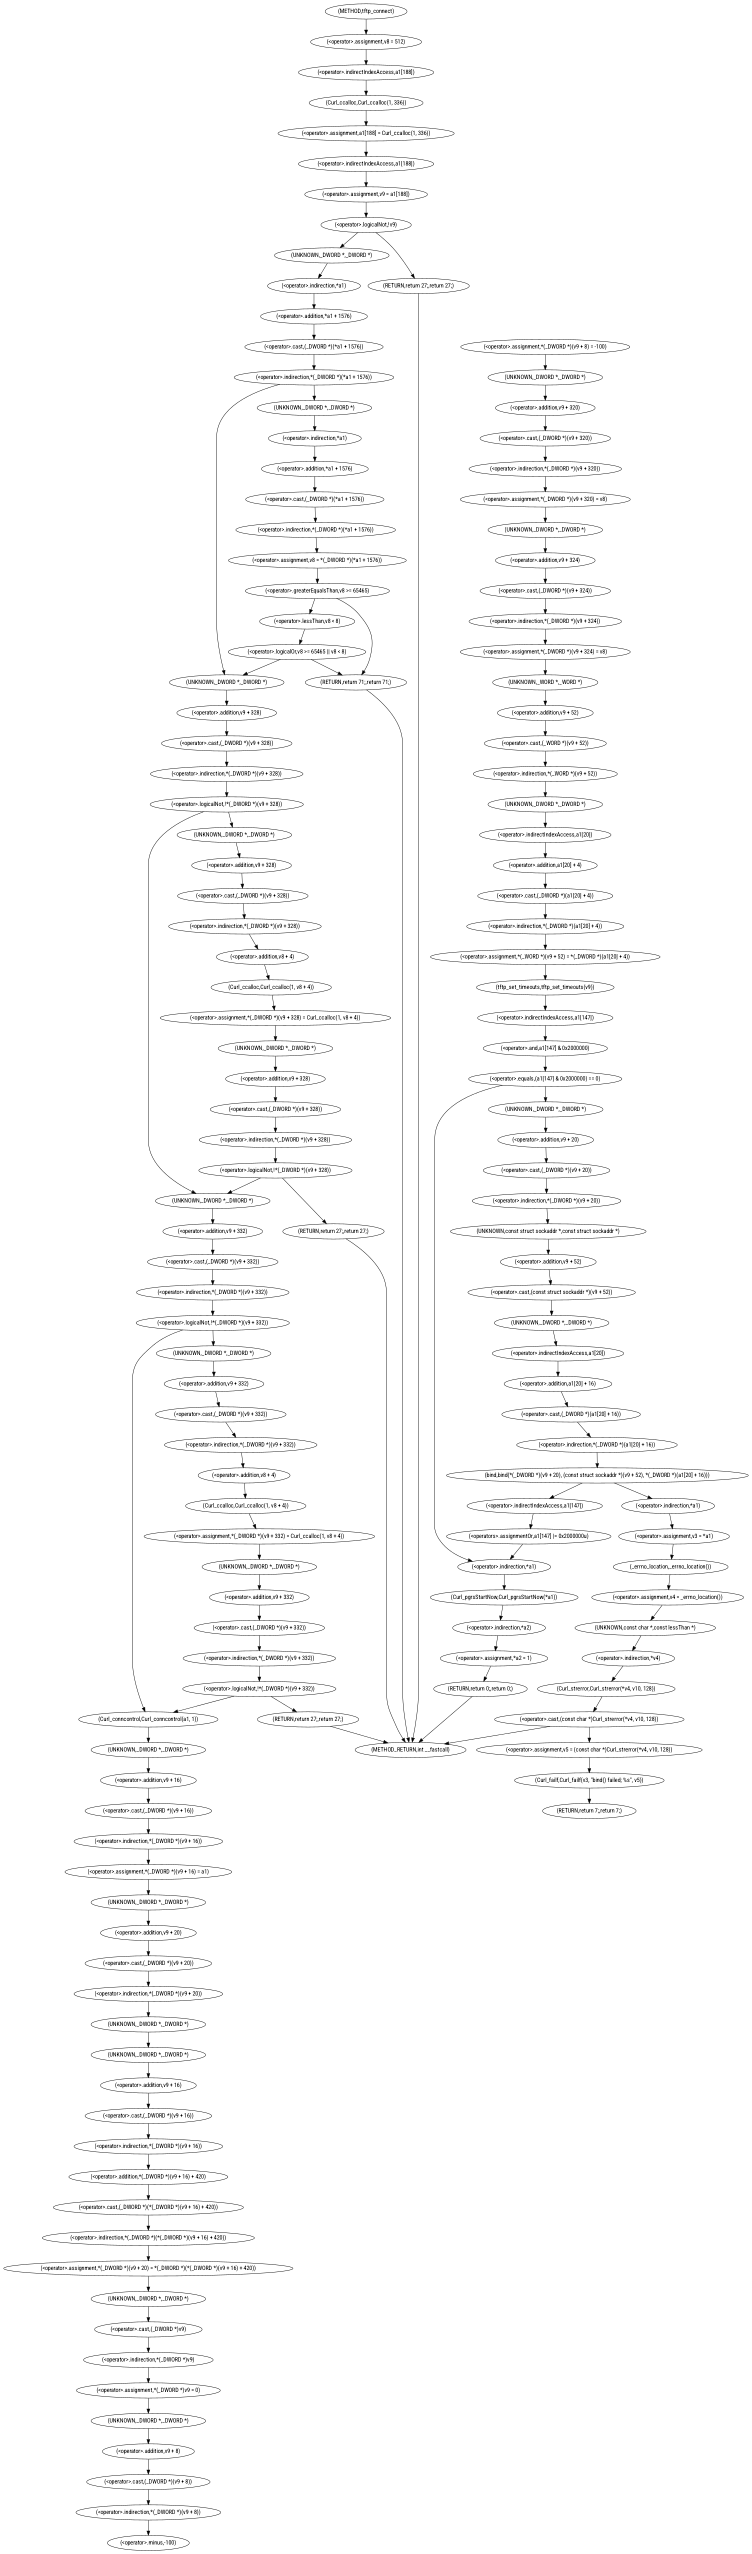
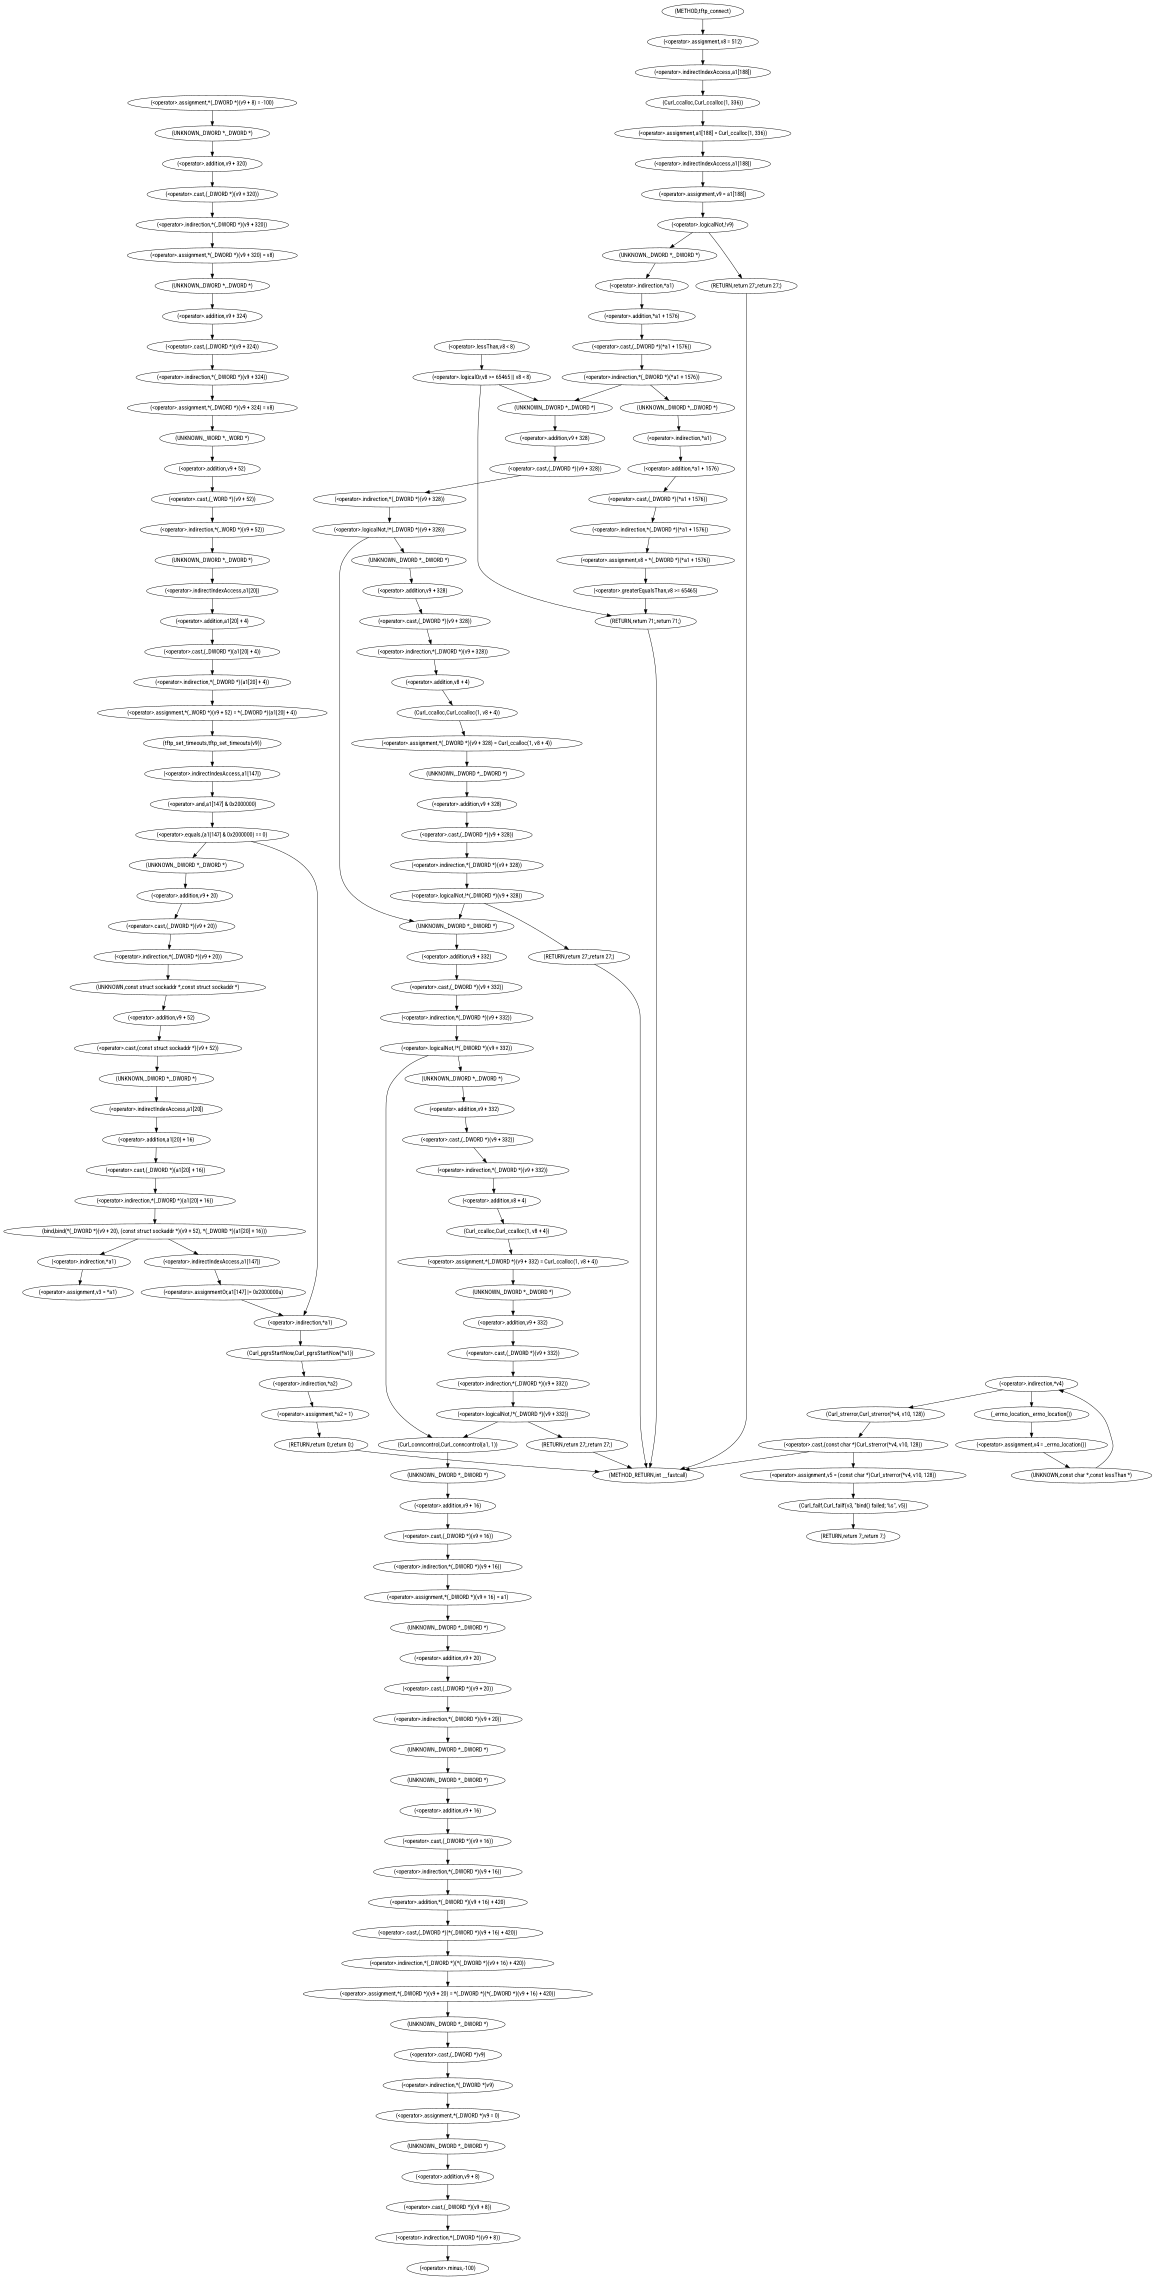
(313, 604) -> none
(673, 1550) -> (1032, 1397)
